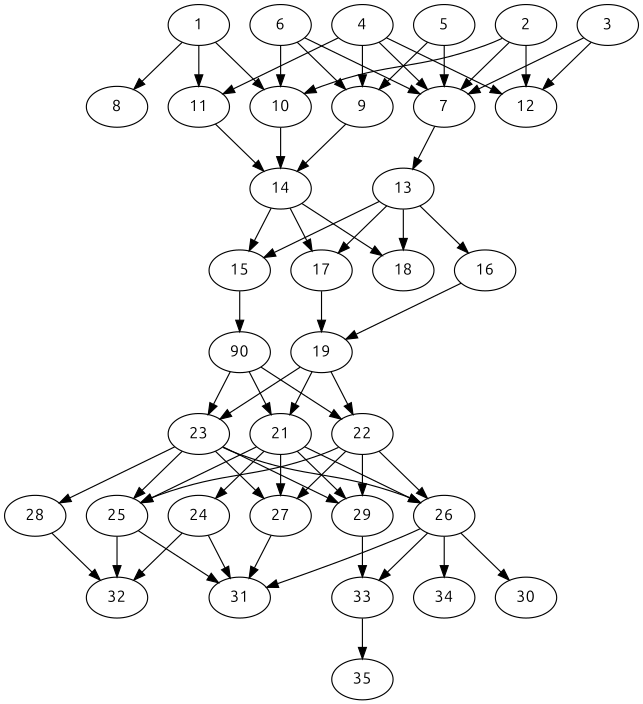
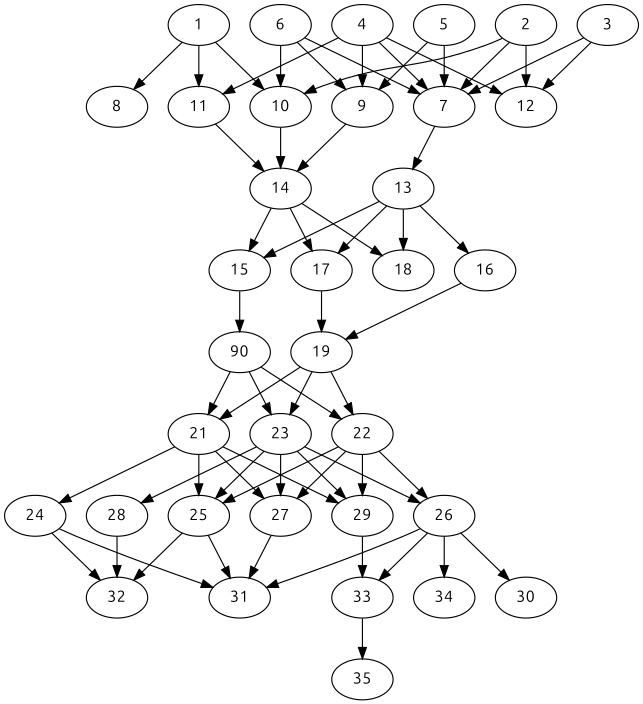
(355, 471) -> none
